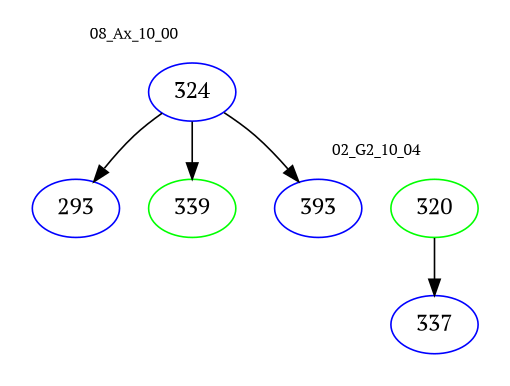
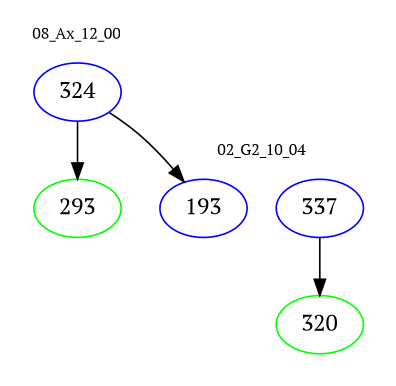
(134, 35) -> (77, 35)
(76, 208) -> (78, 208)
(192, 208) -> none
(318, 208) -> (204, 208)
(435, 259) -> (320, 259)
